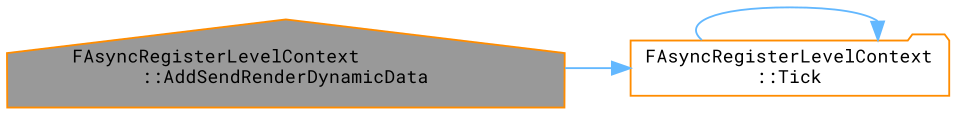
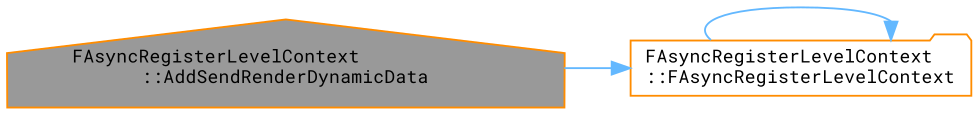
(790, 68) -> (801, 68)
